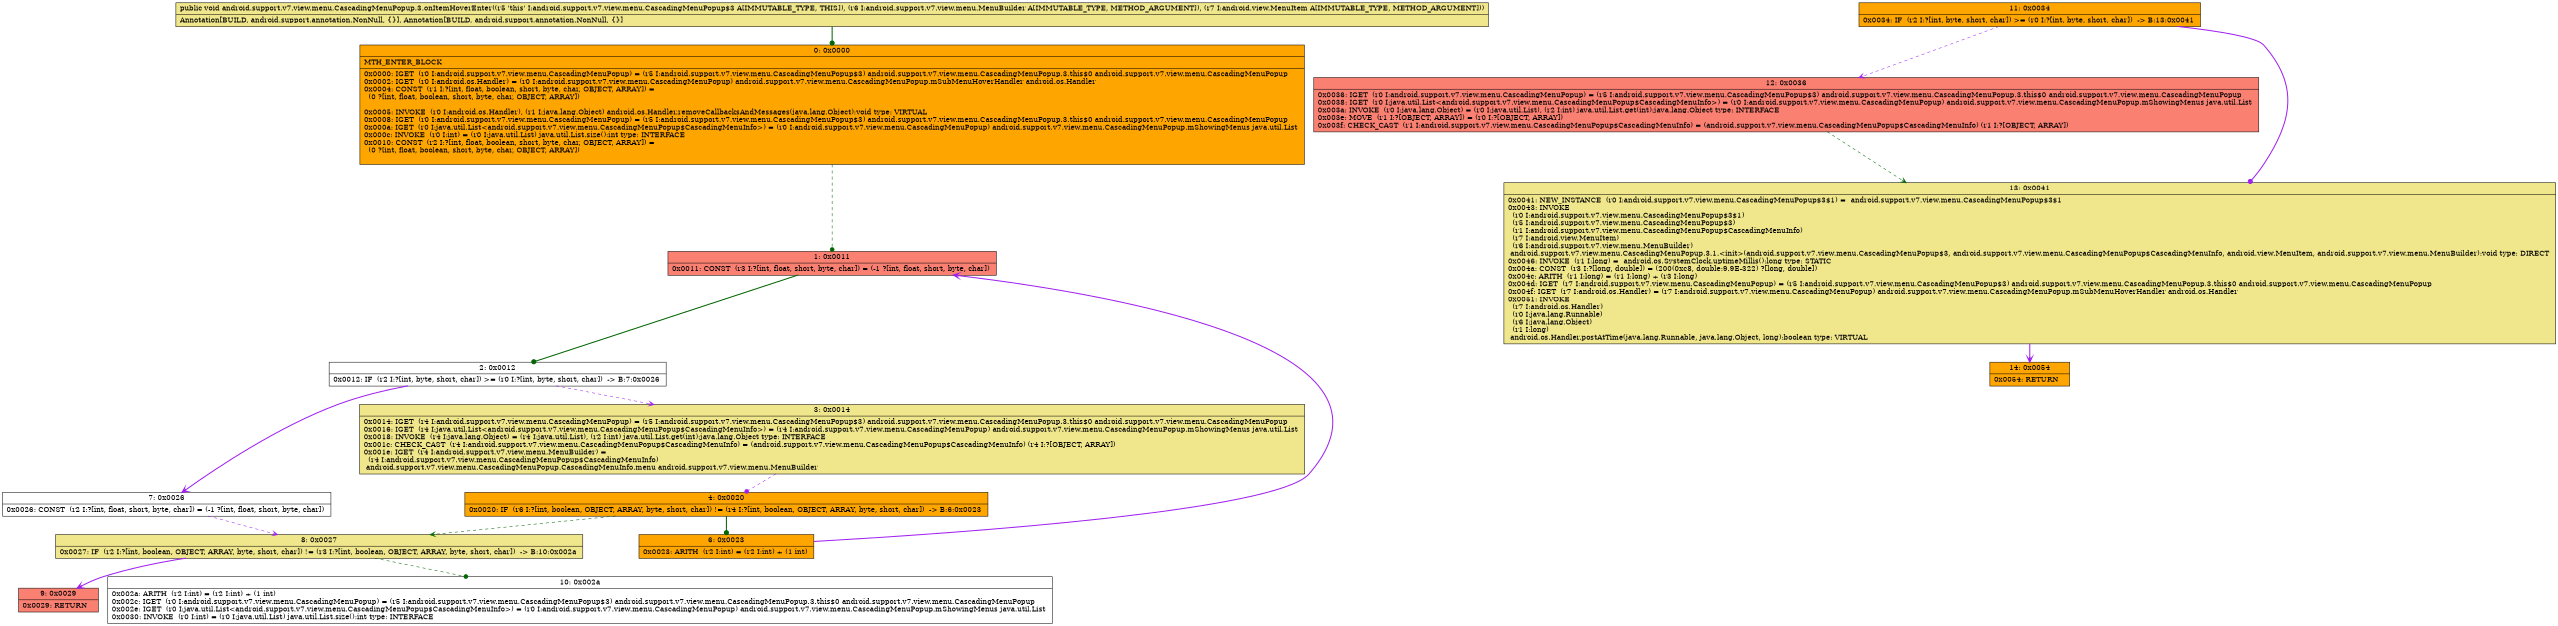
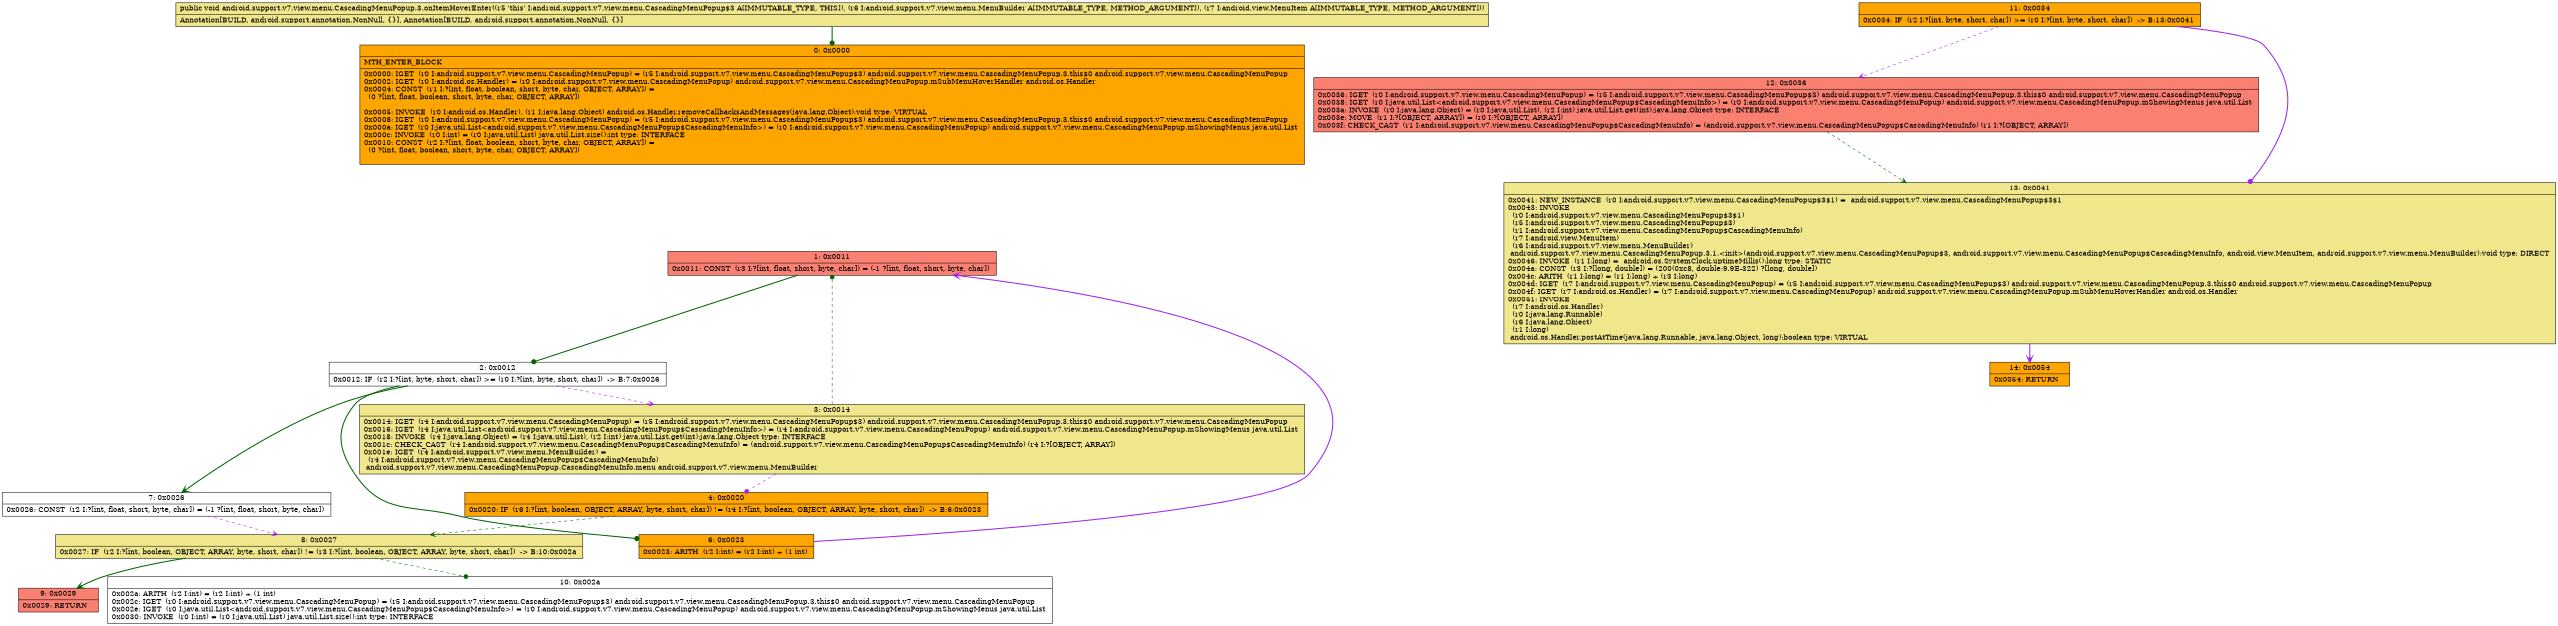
(832, 206) -> (832, 342)
(291, 425) -> (291, 425)
(726, 523) -> (427, 510)
(133, 569) -> (133, 569)
